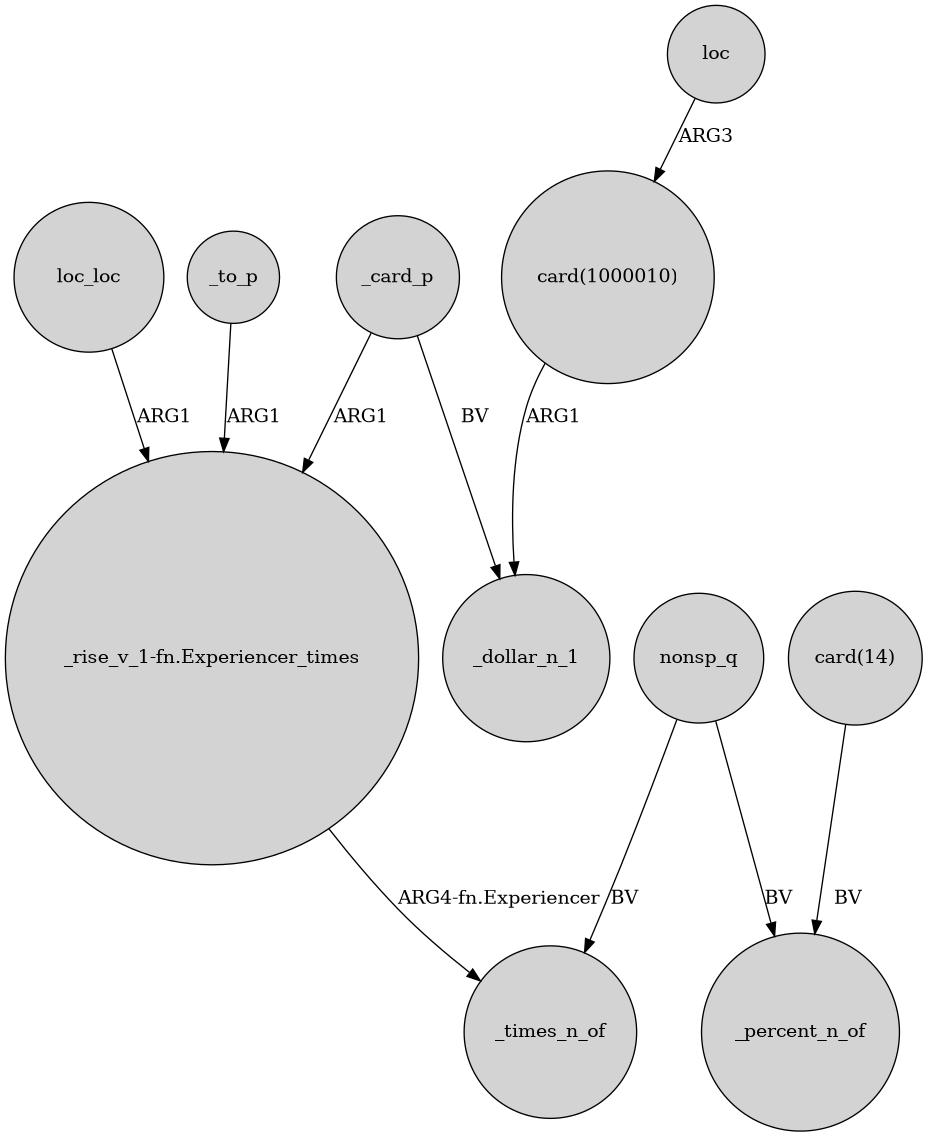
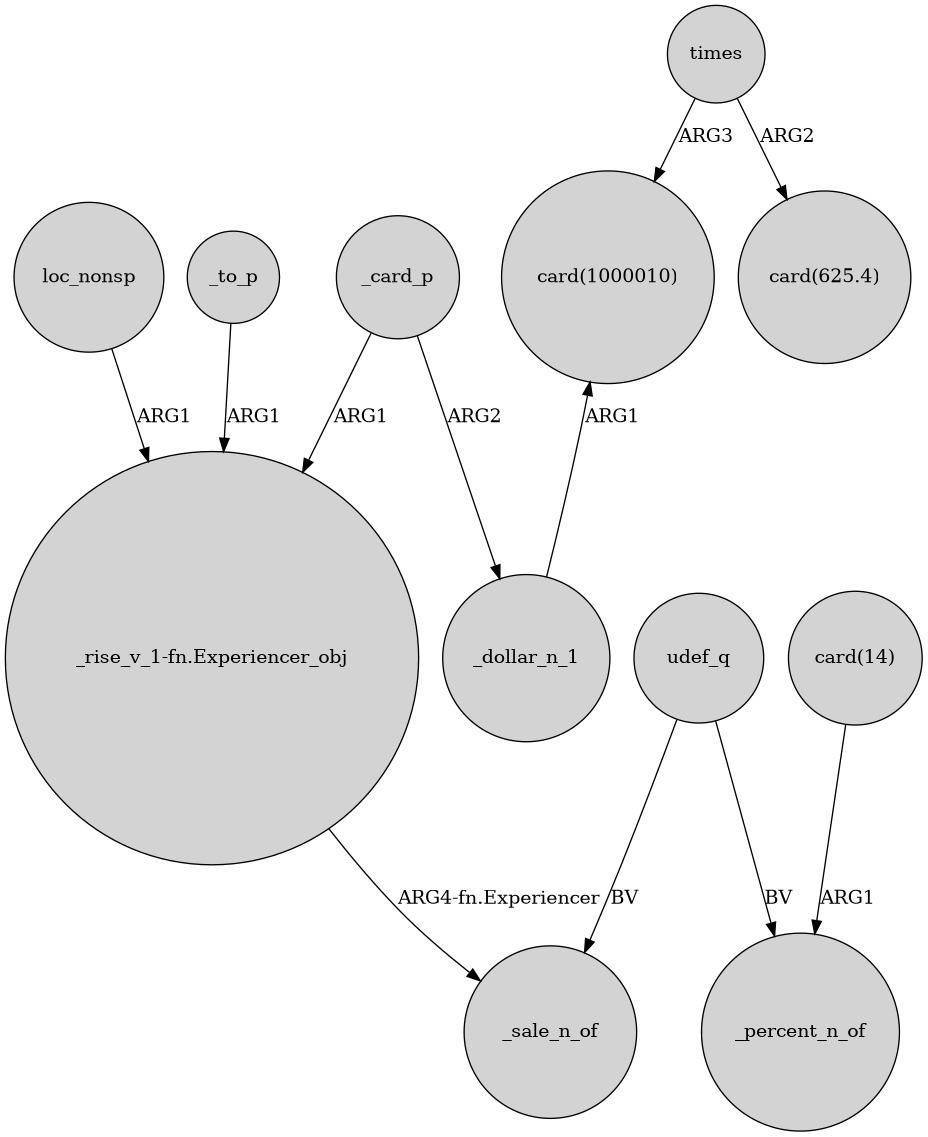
(716, 54) -> (716, 54)
(89, 277) -> (89, 277)
none -> (825, 277)
(475, 417) -> (475, 417)
(516, 460) -> (568, 486)
(212, 658) -> (212, 658)
(699, 658) -> (699, 658)
(848, 899) -> (848, 899)
(550, 1032) -> (550, 1032)
